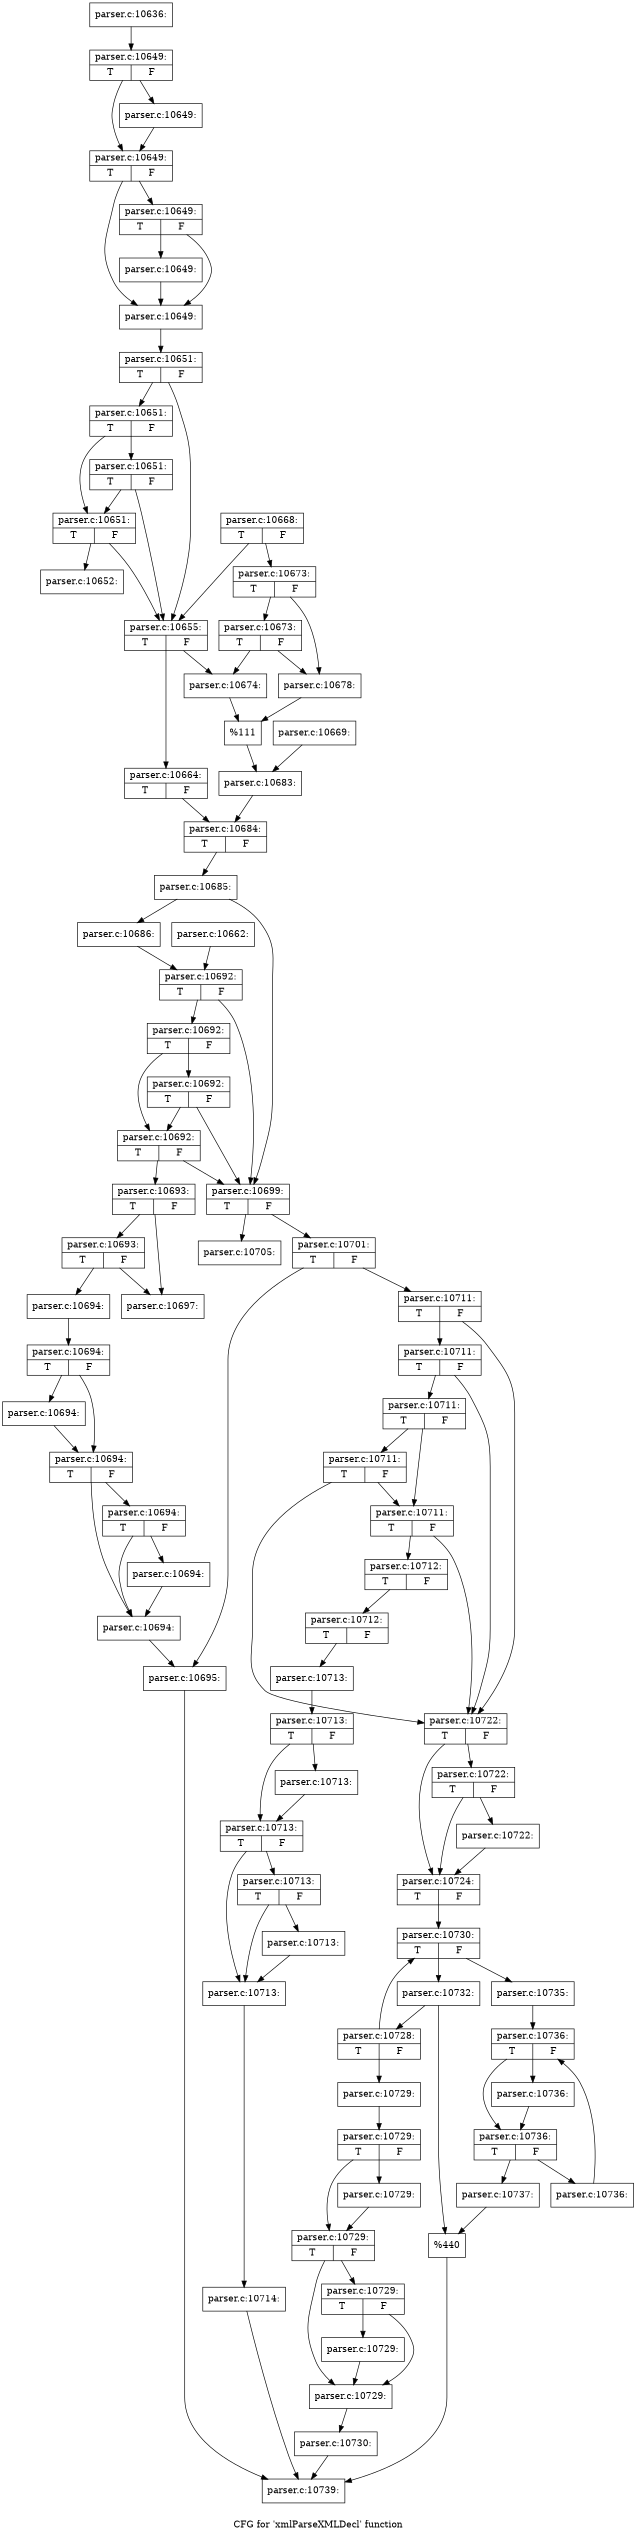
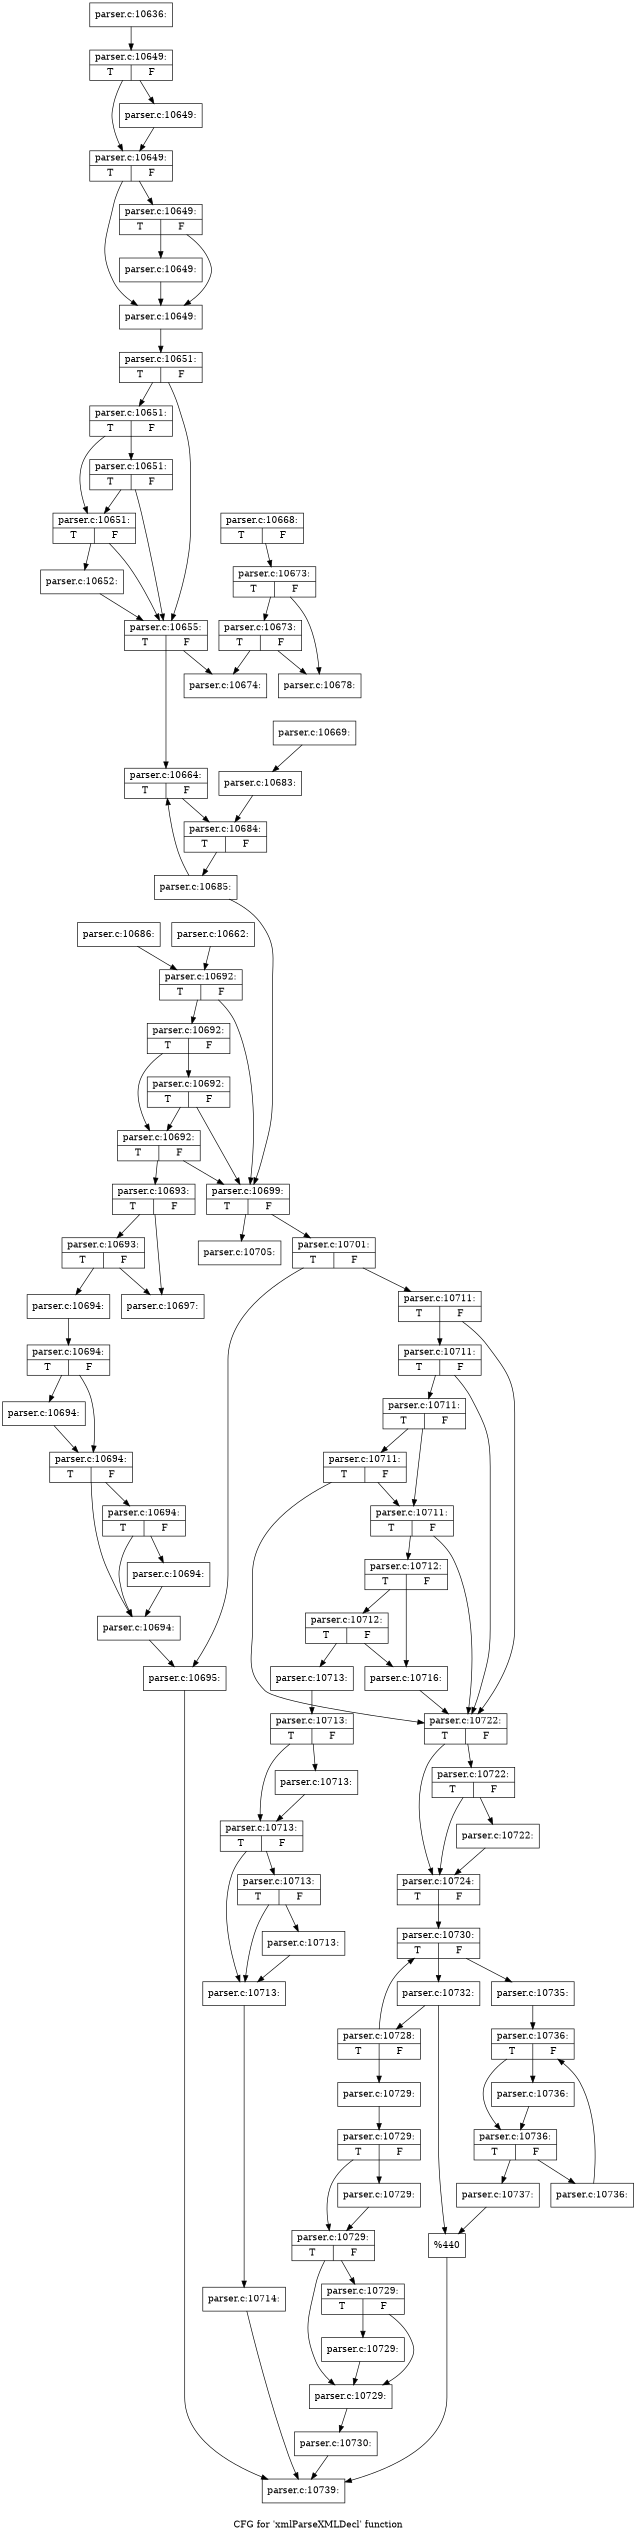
(216, 579) -> (119, 605)
(243, 733) -> none
(160, 909) -> (175, 841)
none -> (406, 1679)
